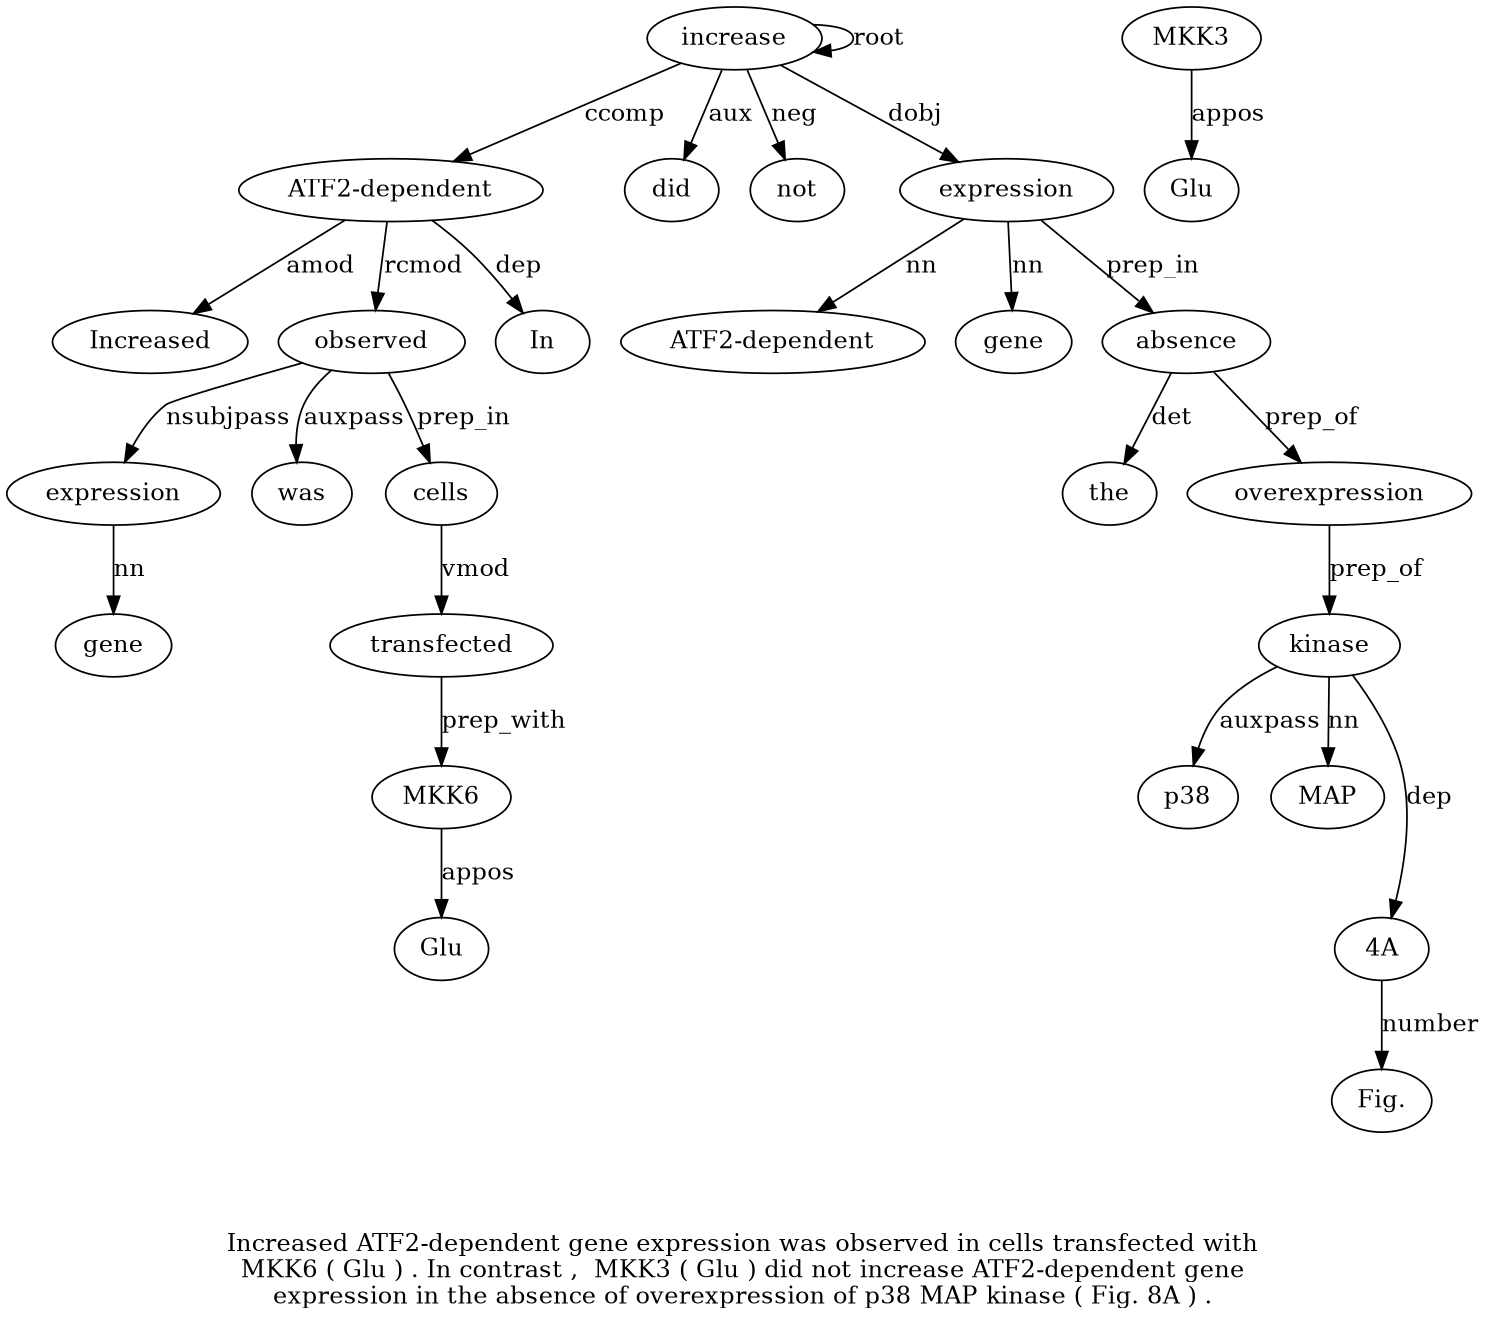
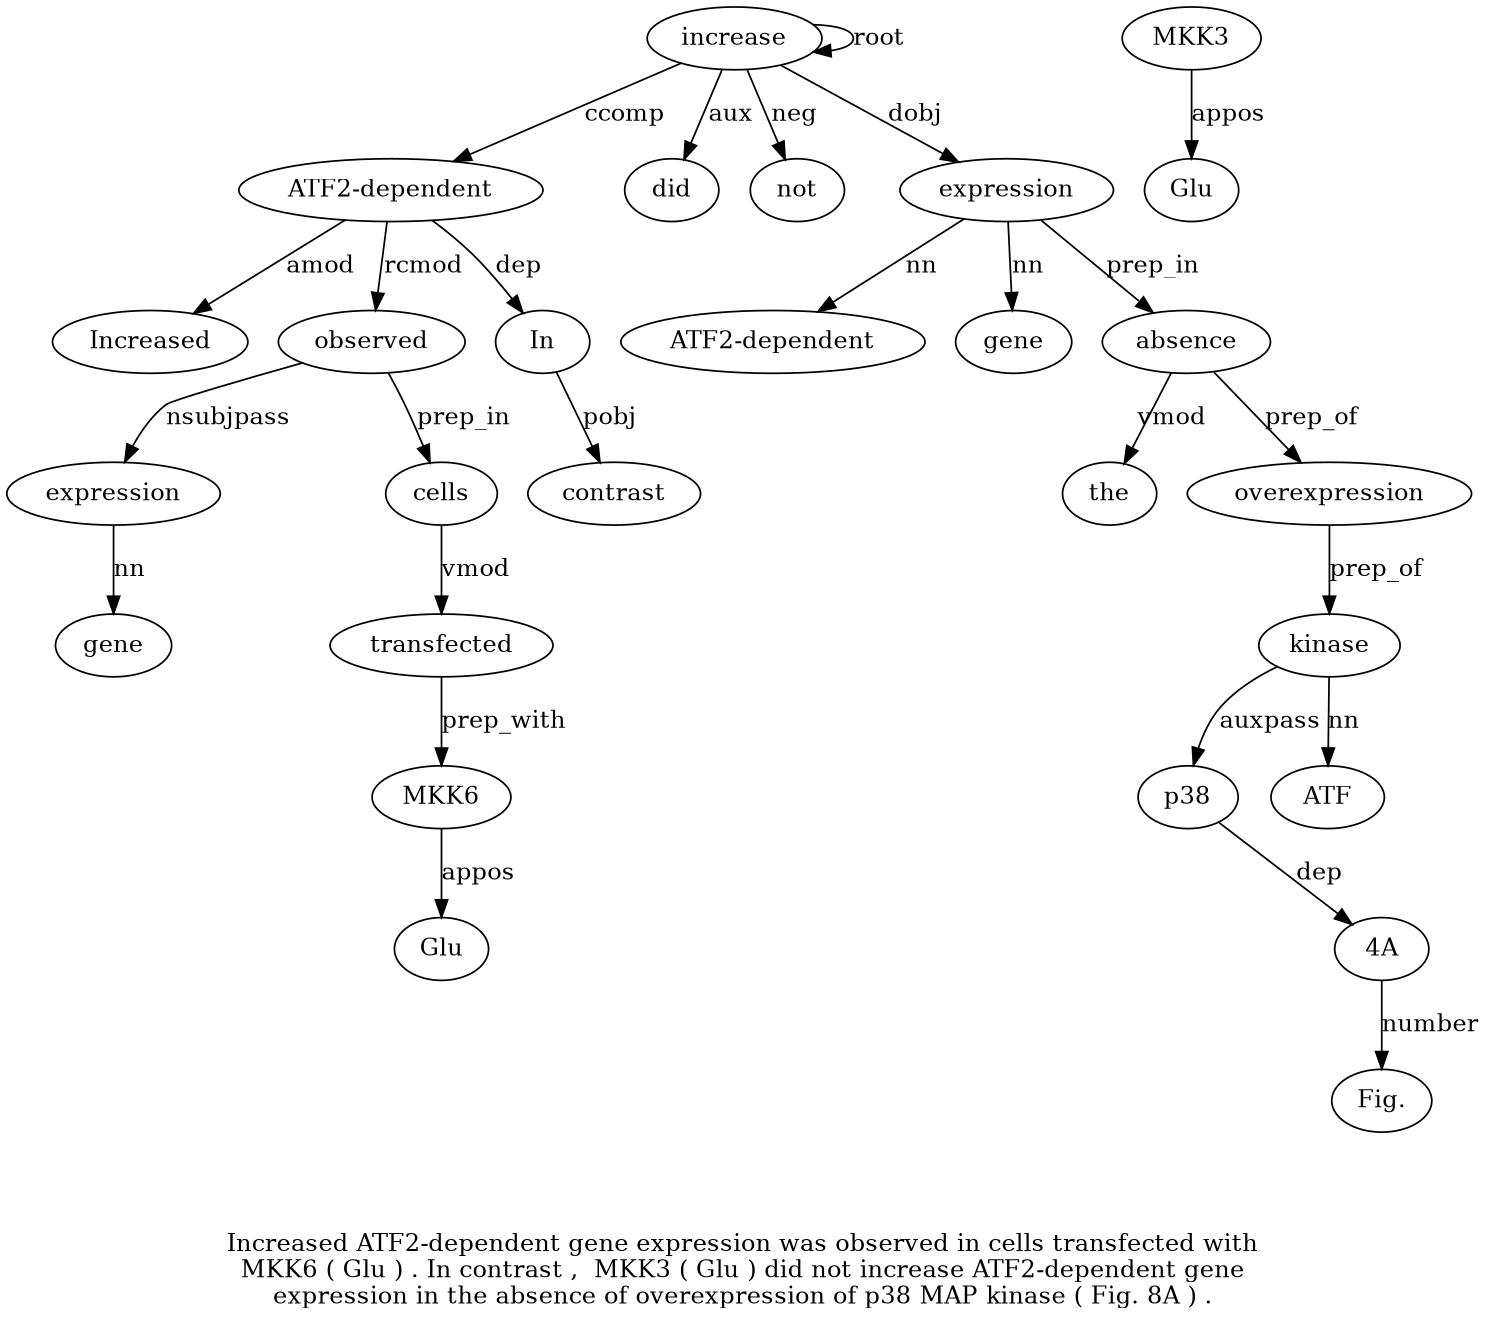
(1172, 418) -> (1172, 418)
(302, 494) -> none
none -> (614, 494)
(1404, 782) -> (1279, 868)
(1328, 797) -> (1328, 797)
